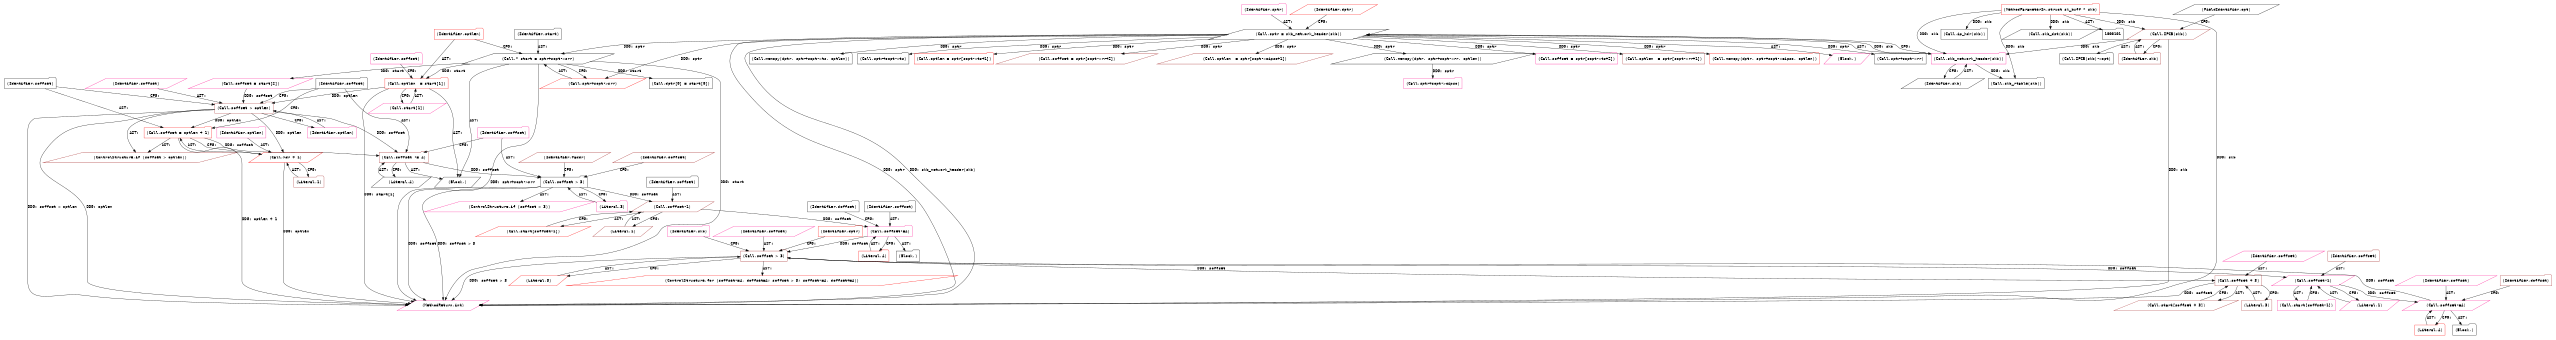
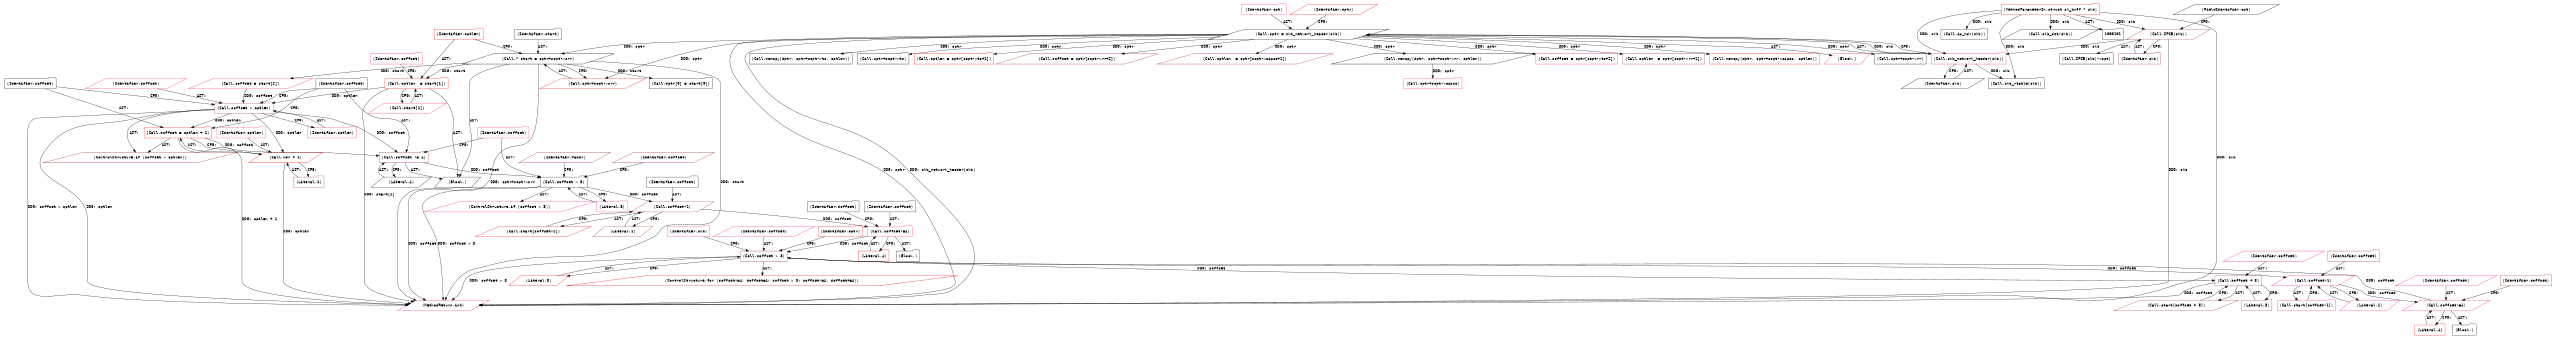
(1264, 10) -> (1264, 10)
